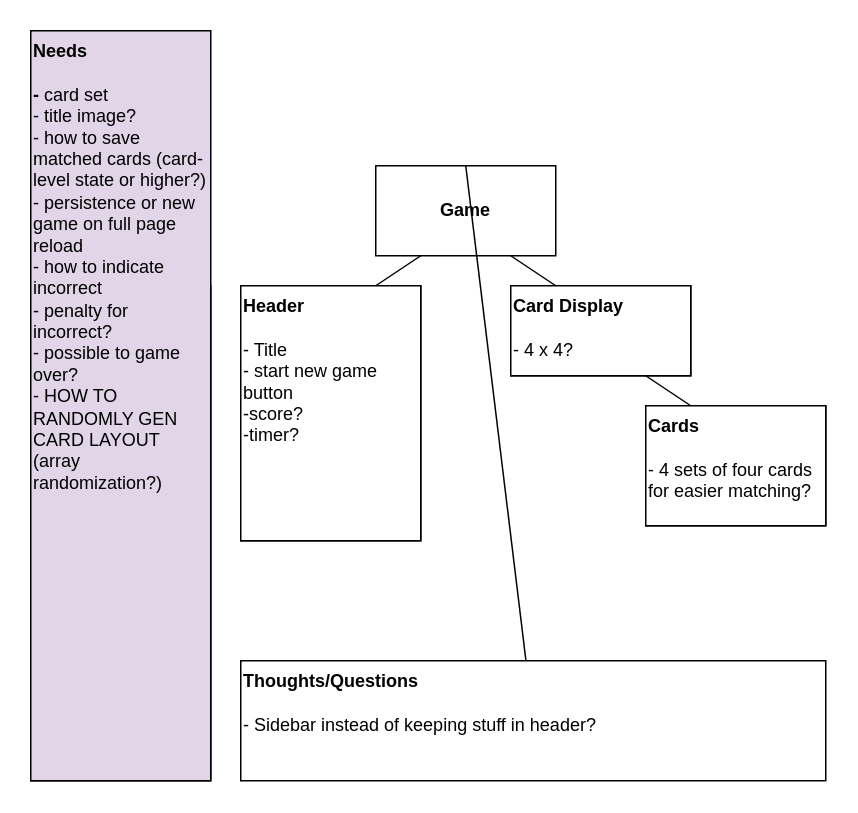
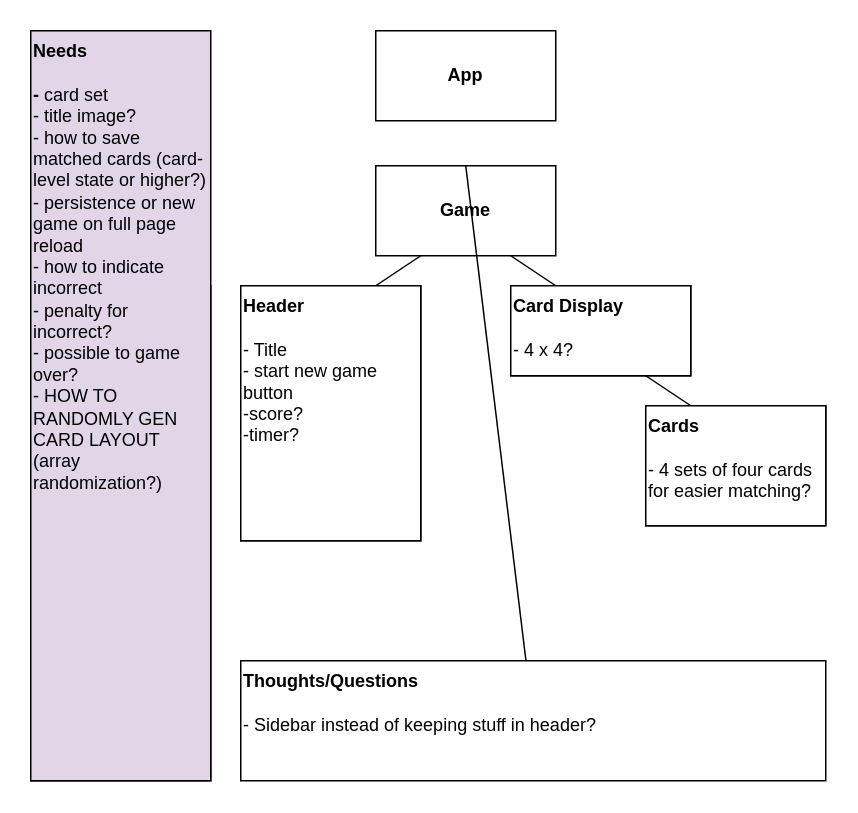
none -> (466, 76)
